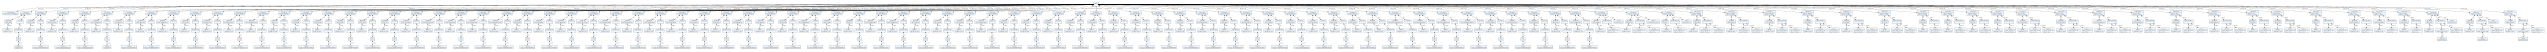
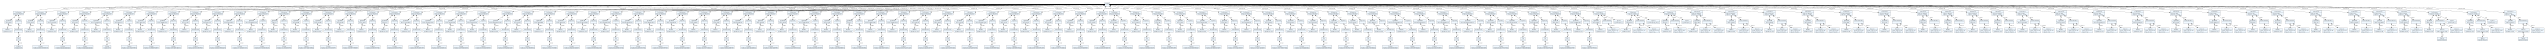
(11, 13) -> none
